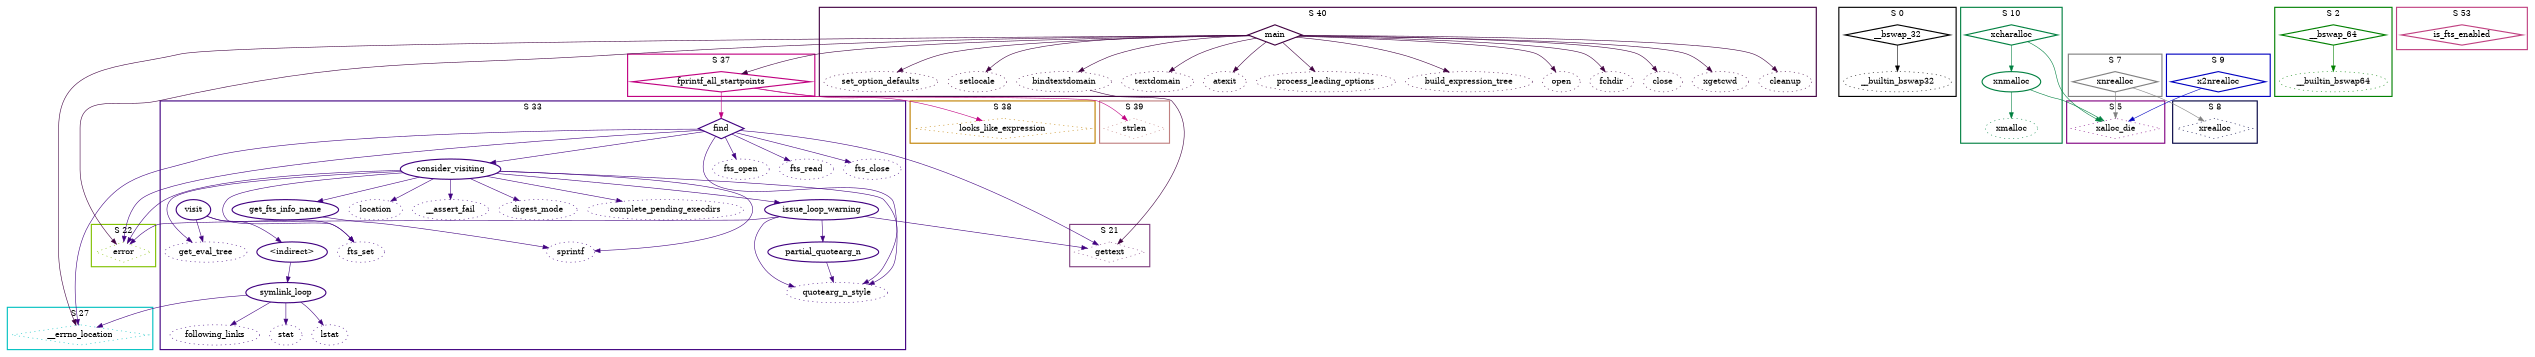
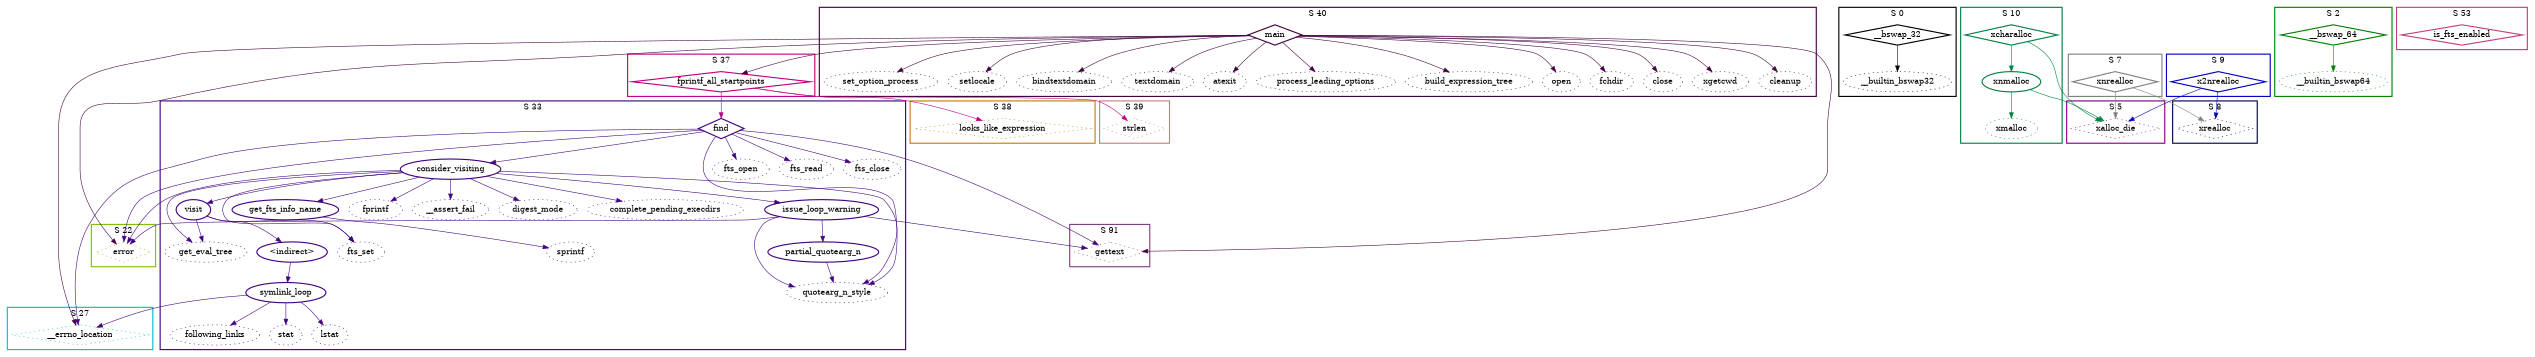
(881, 82) -> (881, 82)
none -> (2217, 104)
(1184, 137) -> (1808, 190)
(713, 188) -> (307, 183)
(376, 210) -> (376, 210)
(1110, 231) -> (1110, 231)
